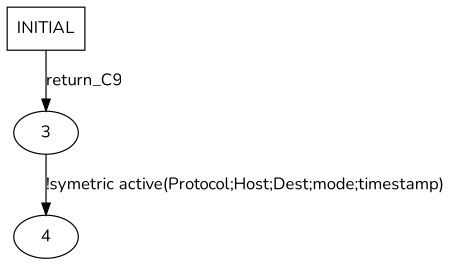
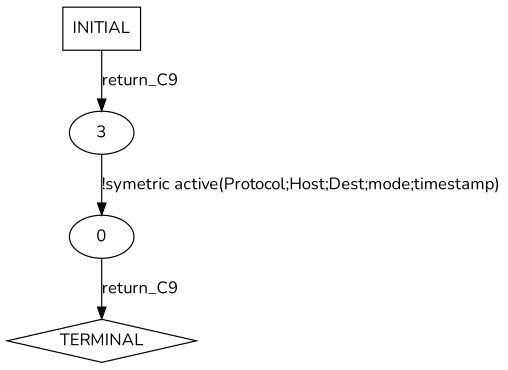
(46, 237) -> (102, 237)
none -> (102, 341)
